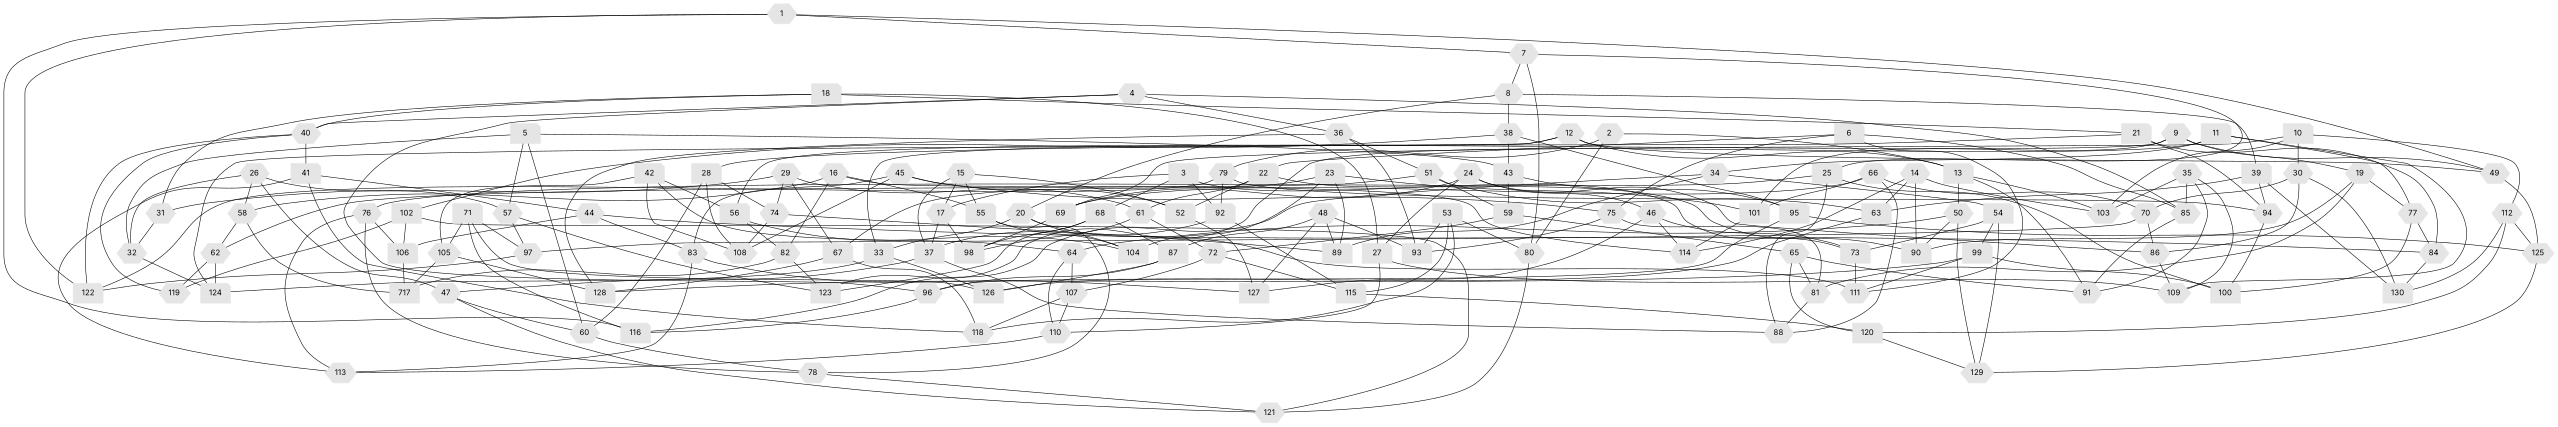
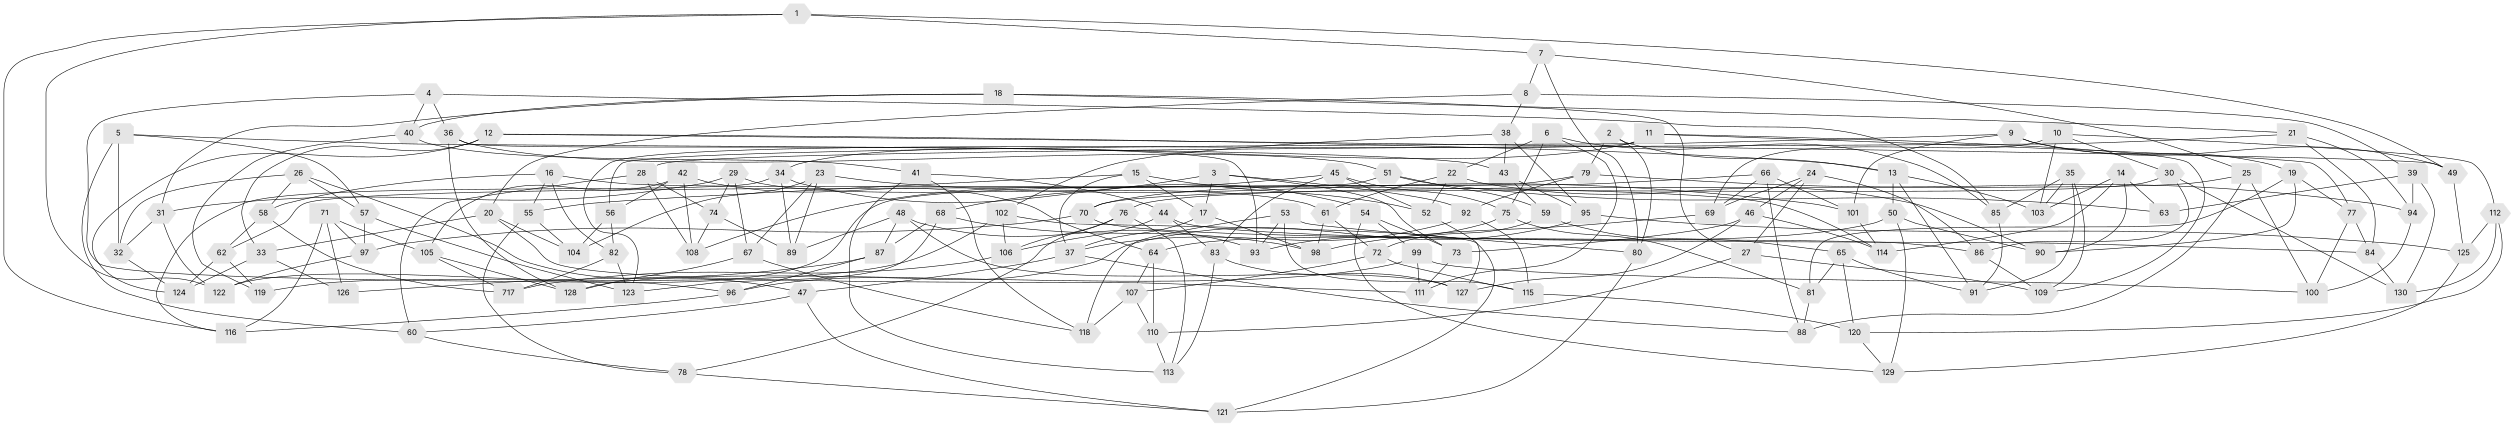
(141, 154) -> (179, 257)
(1437, 280) -> none
